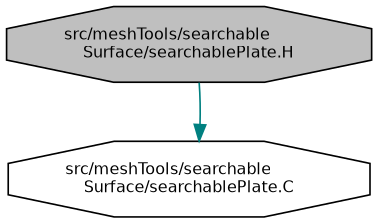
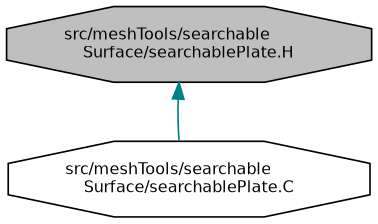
(200, 104) -> (178, 120)
